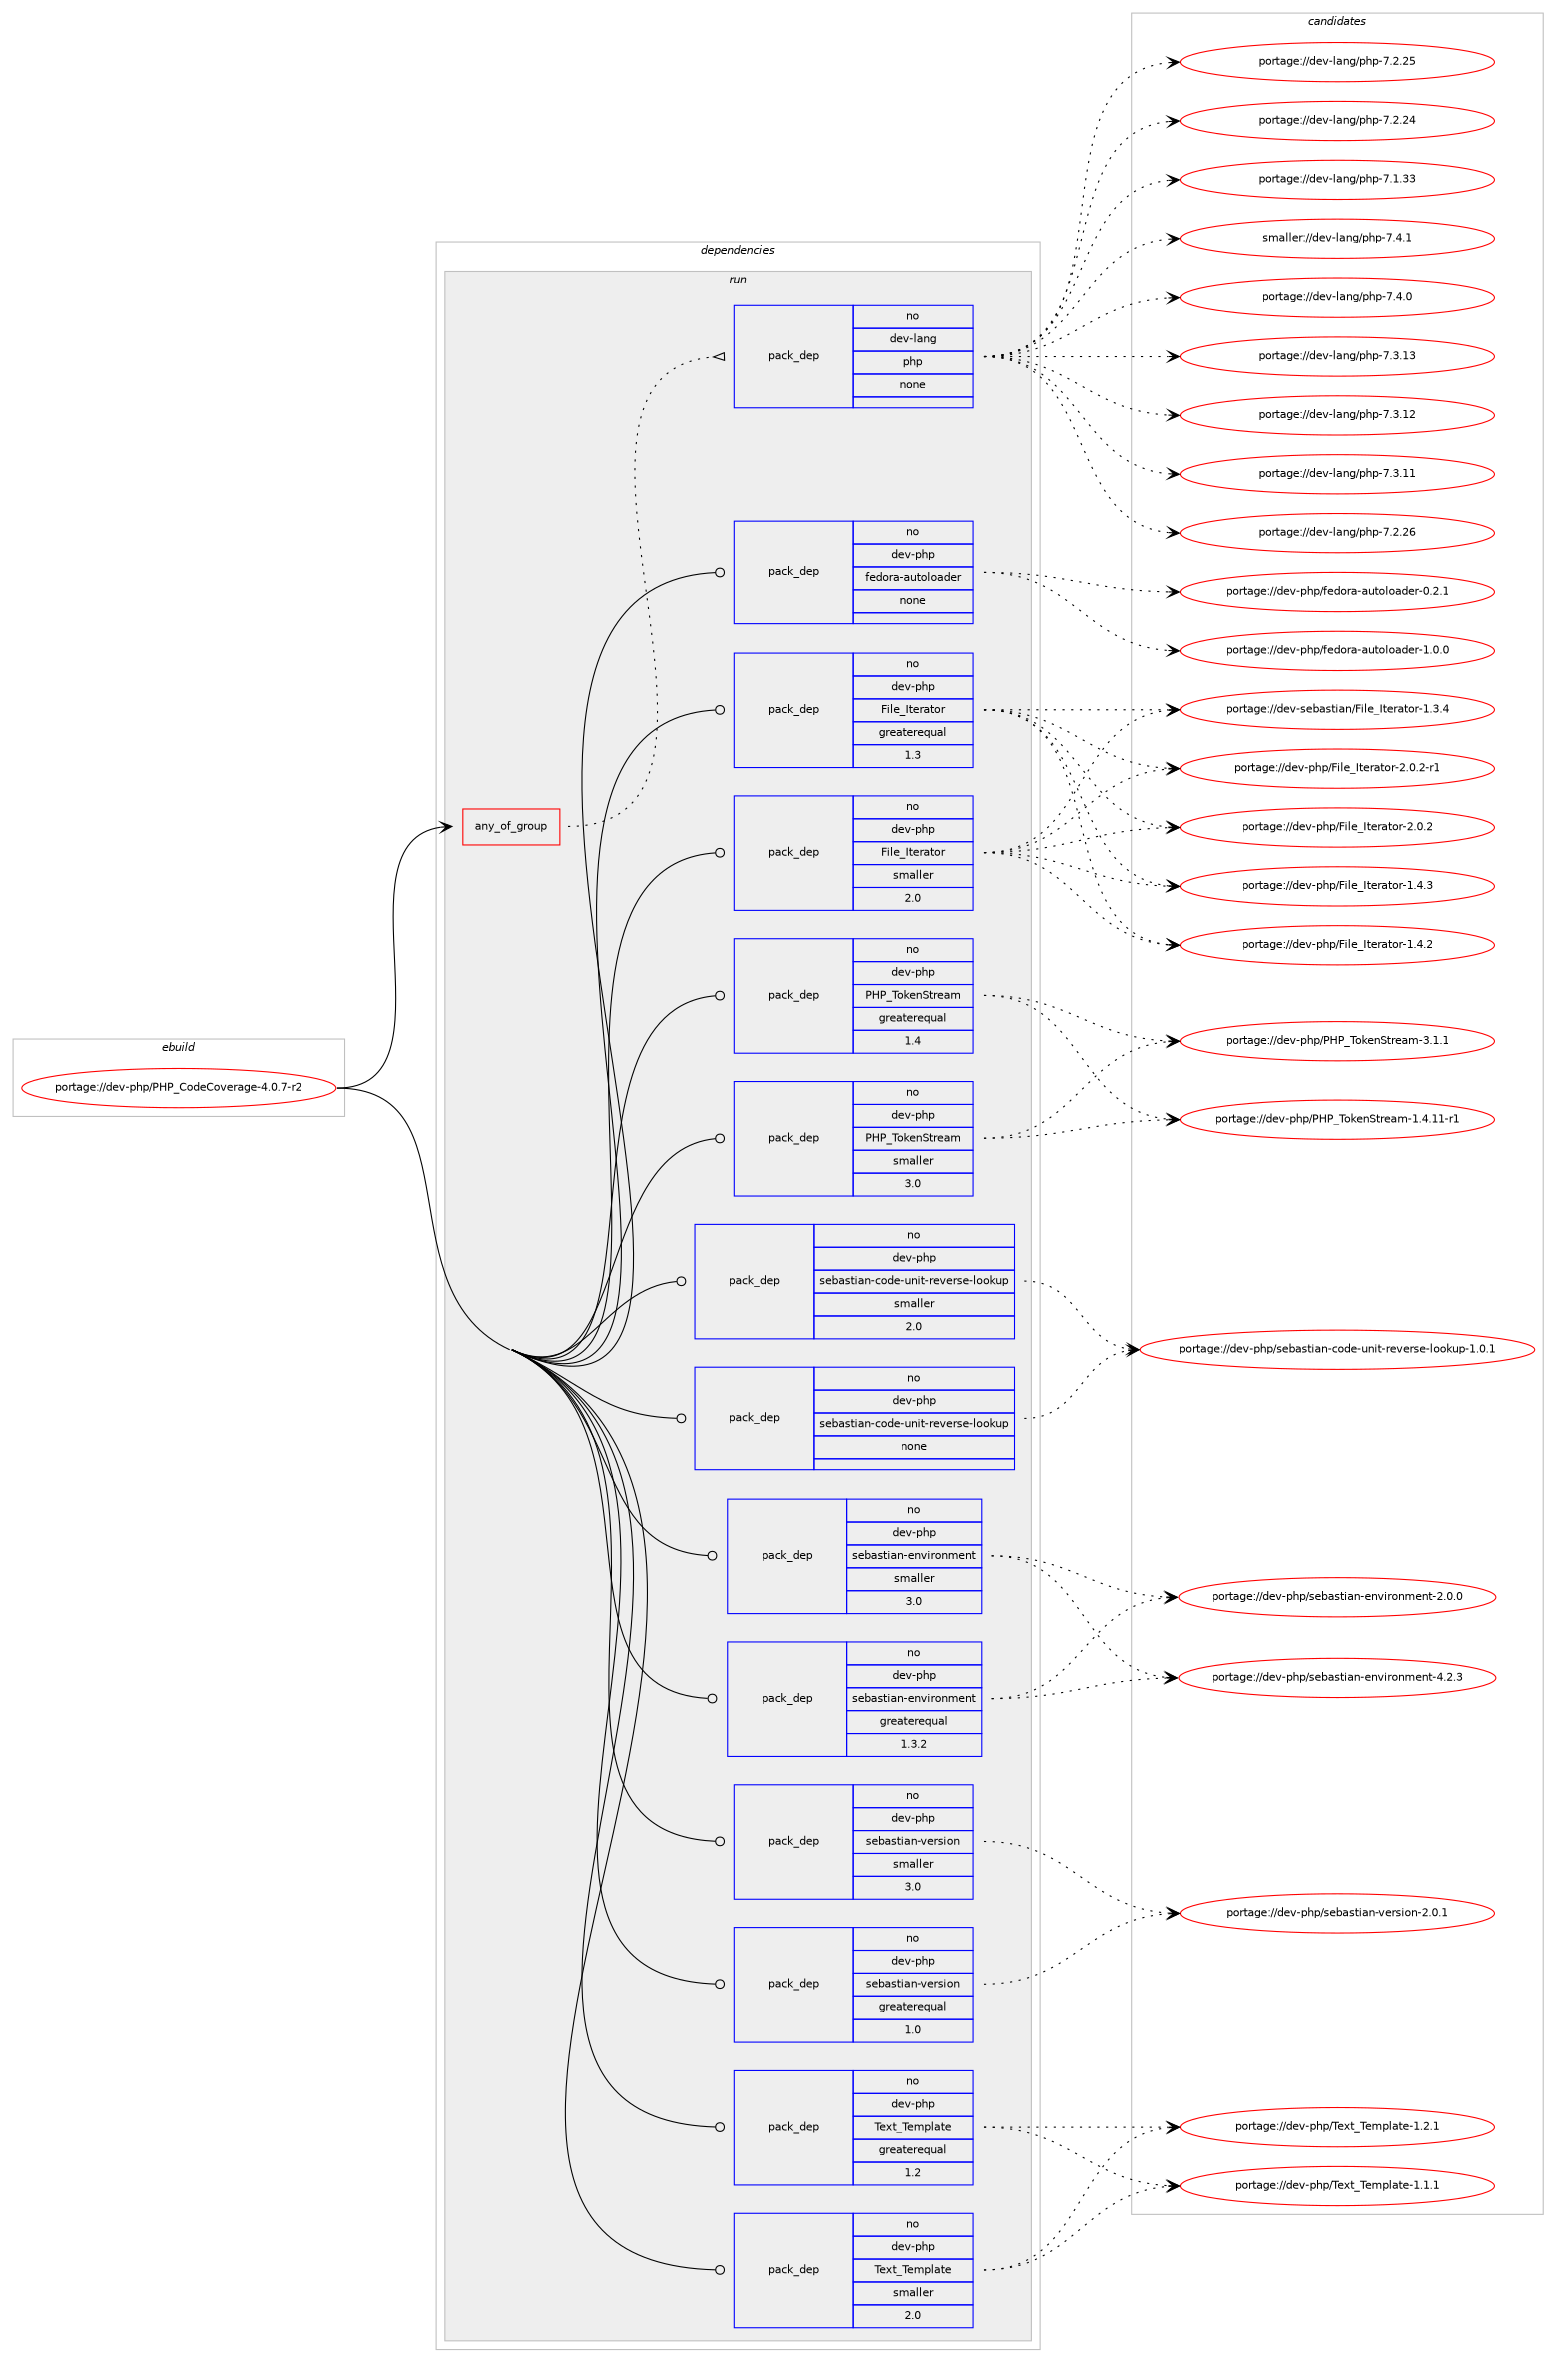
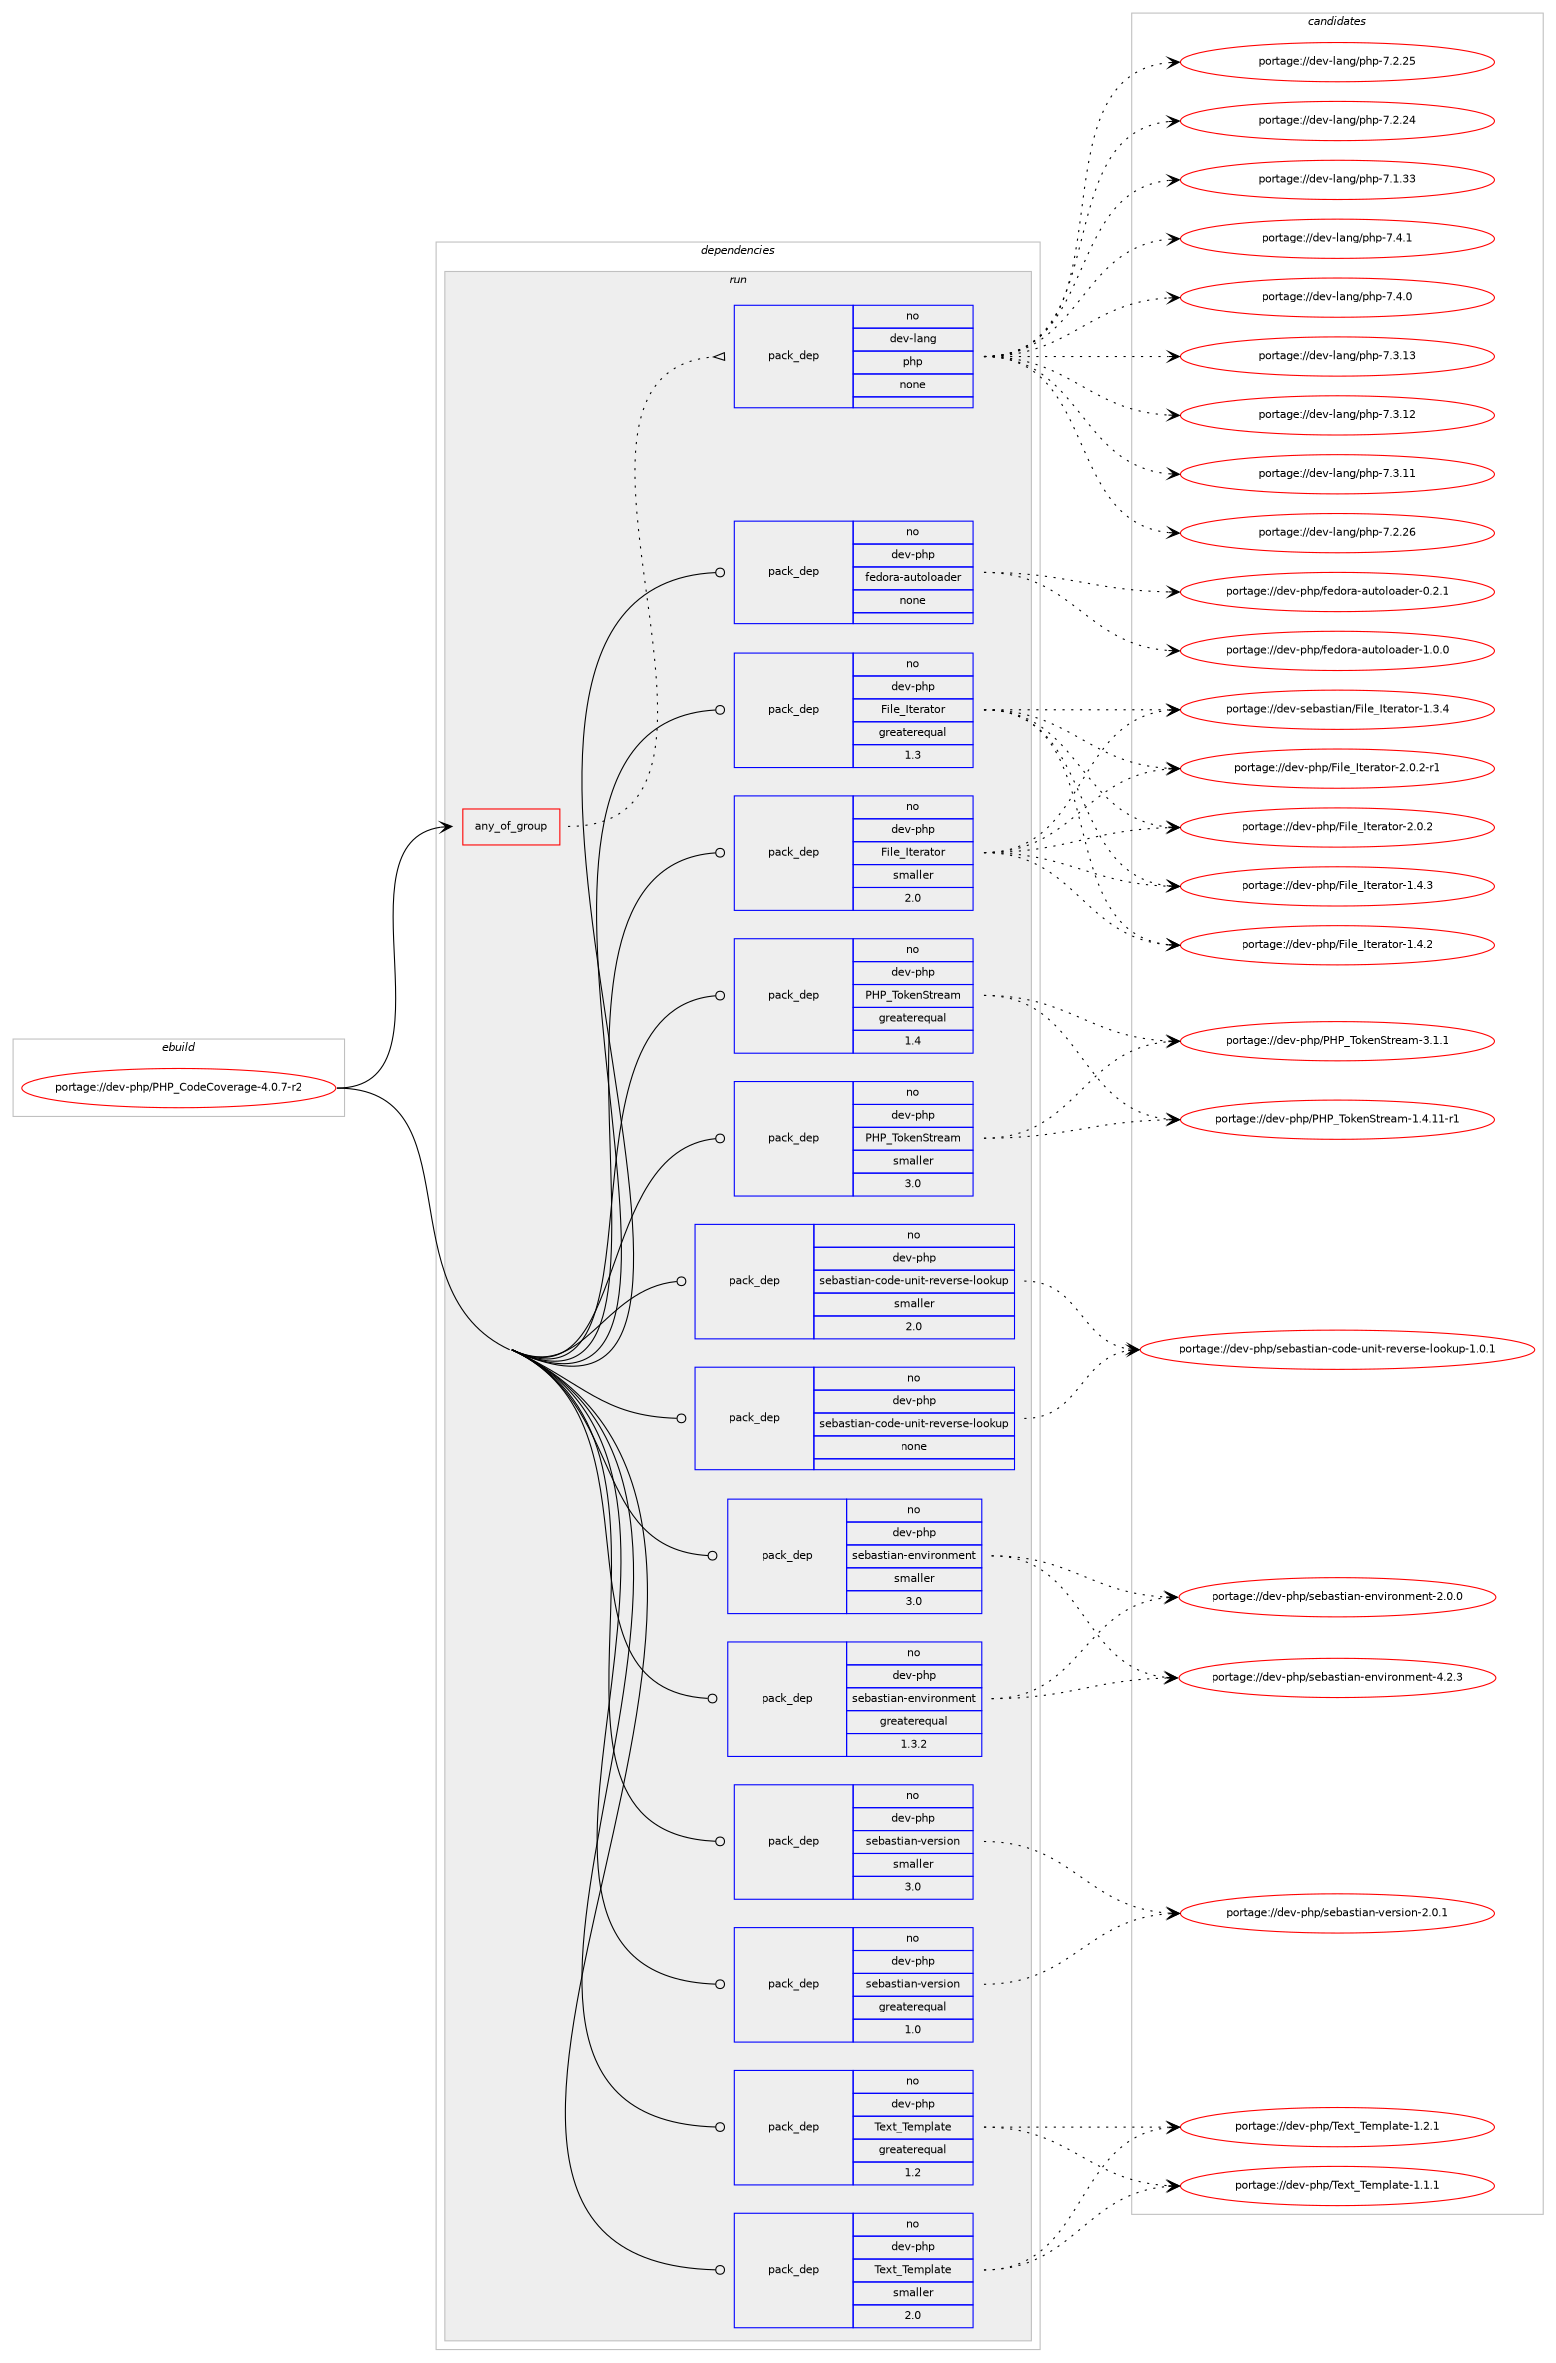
(1337, 239) -> (1337, 239)
